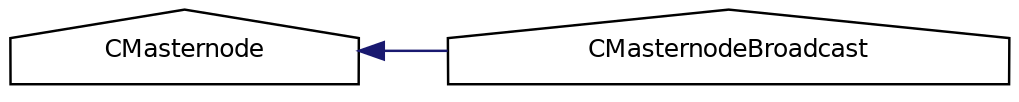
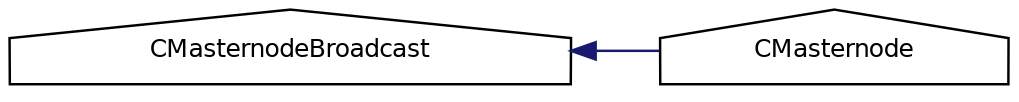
(416, 51) -> (628, 51)
